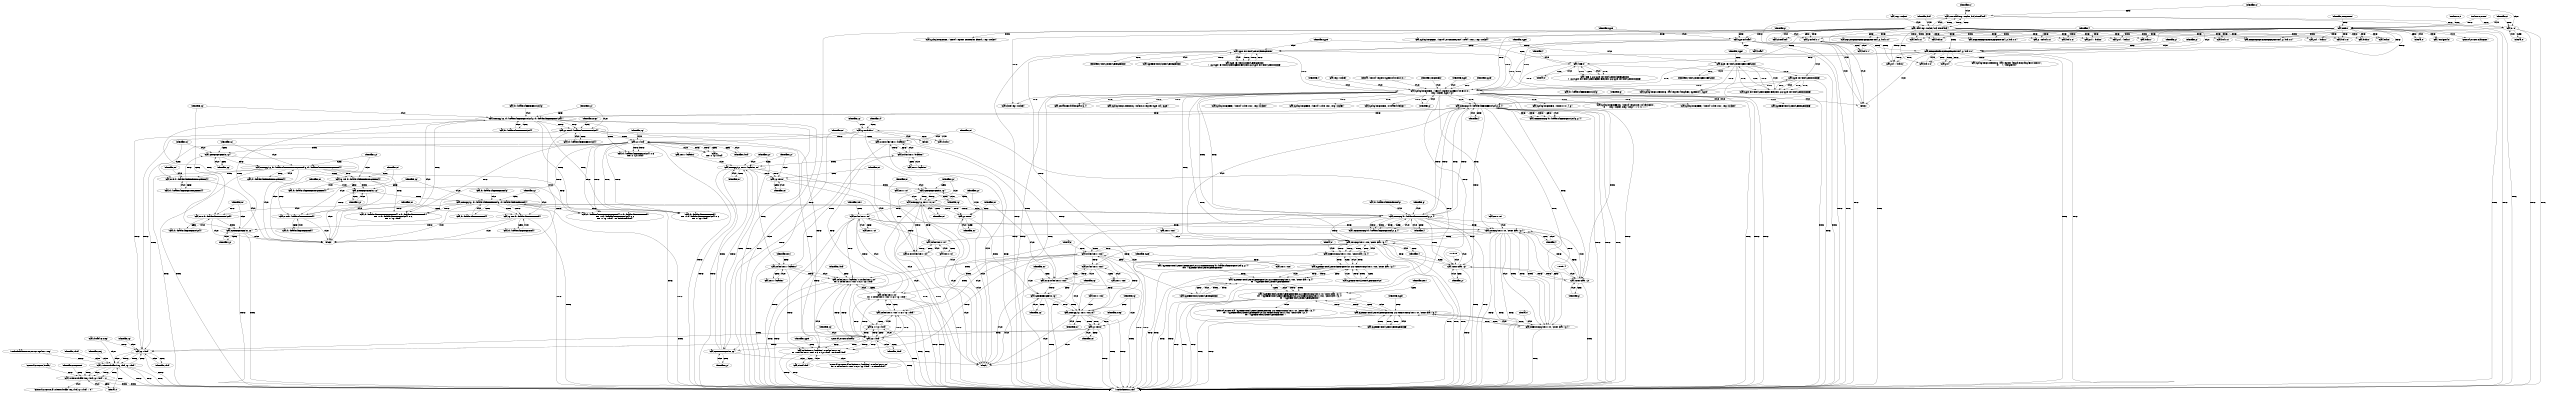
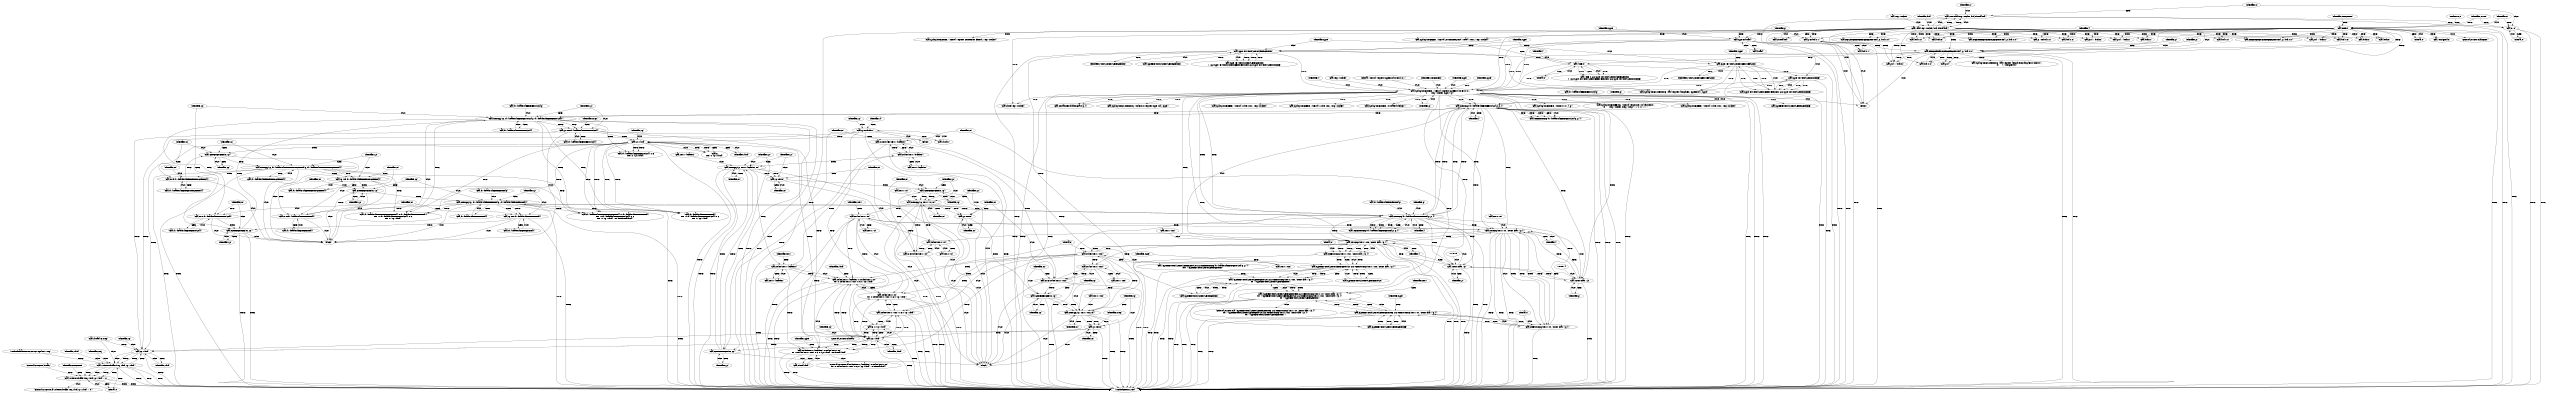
(2479, 17) -> (2479, 17)
(1967, 22) -> (1967, 22)
(2102, 35) -> (1516, 56)
none -> (1750, 45)
(1554, 216) -> (1506, 165)
